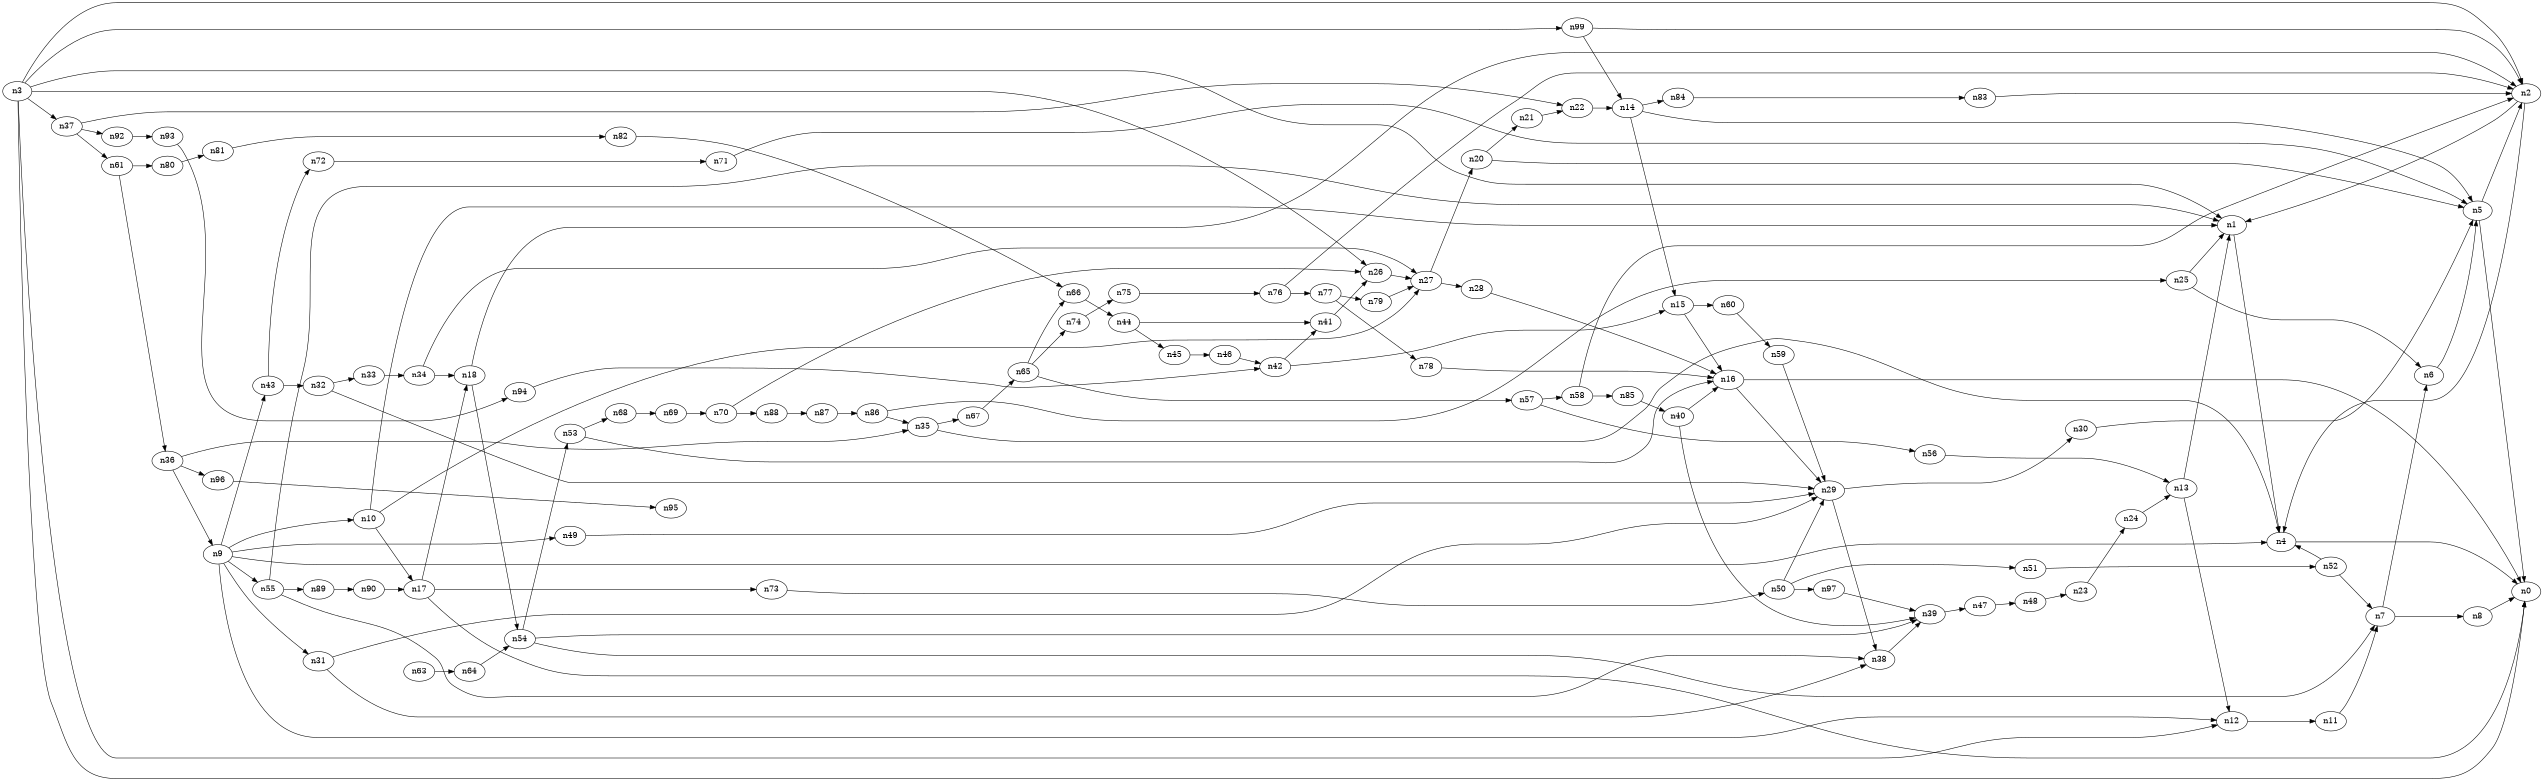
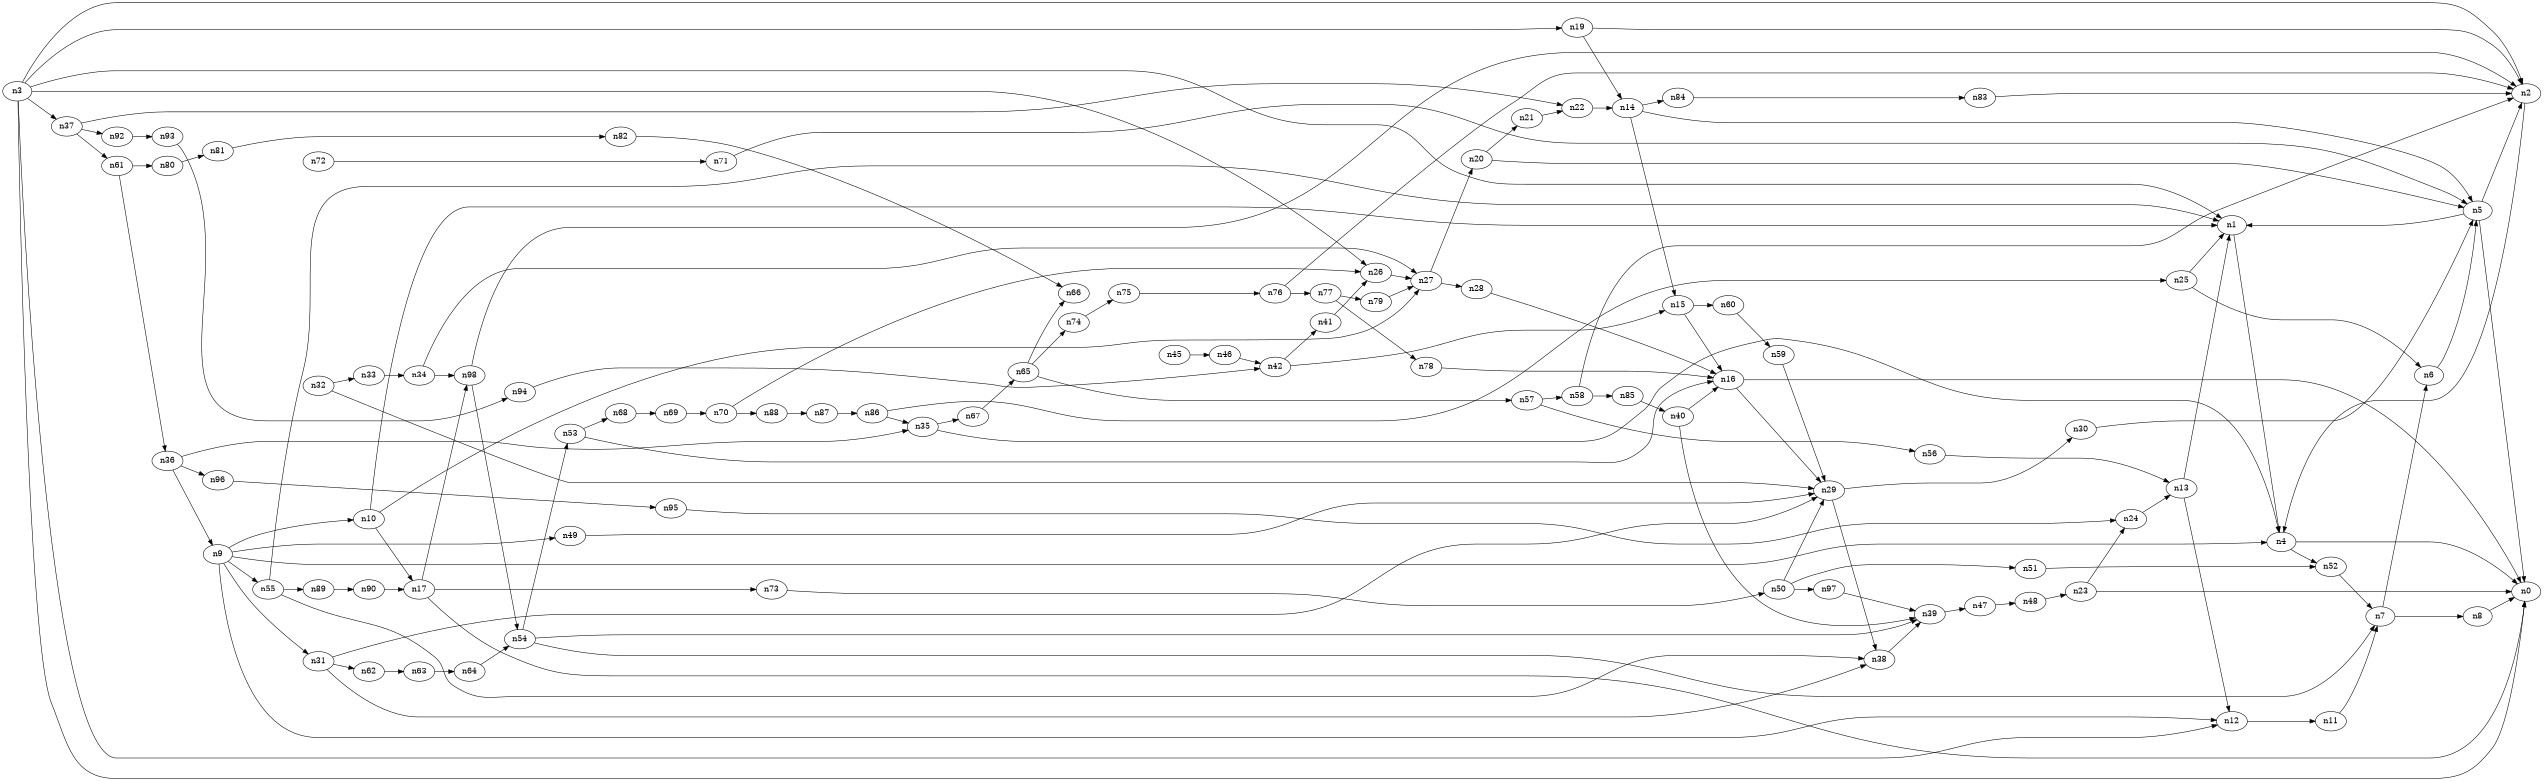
(1577, 28) -> (1577, 28)
(2396, 169) -> (2358, 225)
(1124, 323) -> none
(470, 375) -> (470, 375)
(268, 386) -> none
none -> (1400, 524)
(2311, 553) -> (2301, 555)
none -> (2301, 592)
none -> (369, 672)
